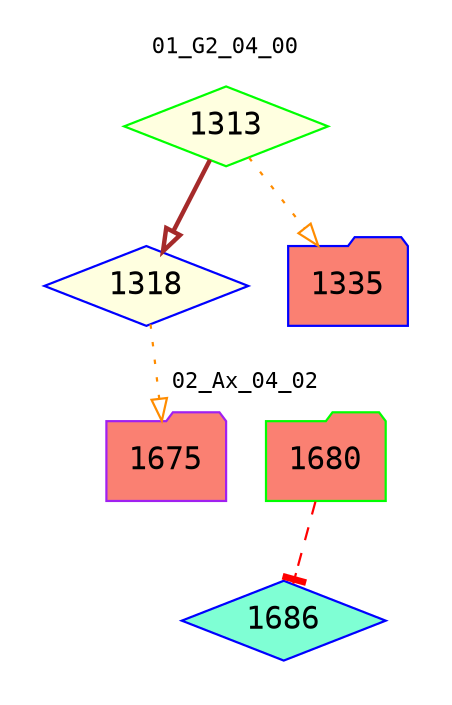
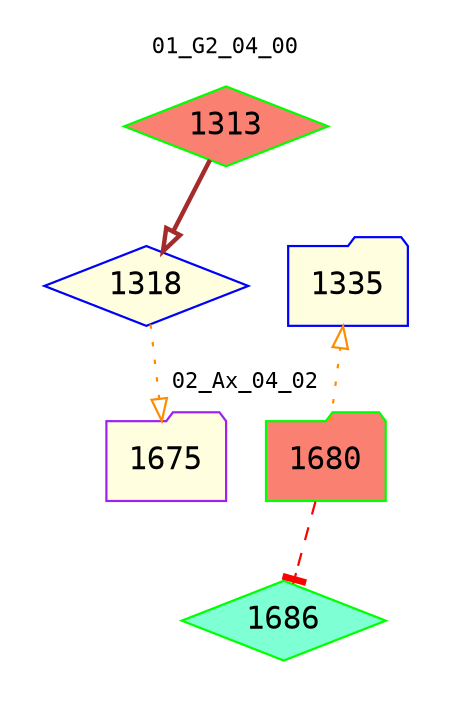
(226, 126) -> (226, 126)
(277, 193) -> (335, 385)
(348, 286) -> (348, 286)
(166, 461) -> (166, 461)
(284, 621) -> (284, 621)
